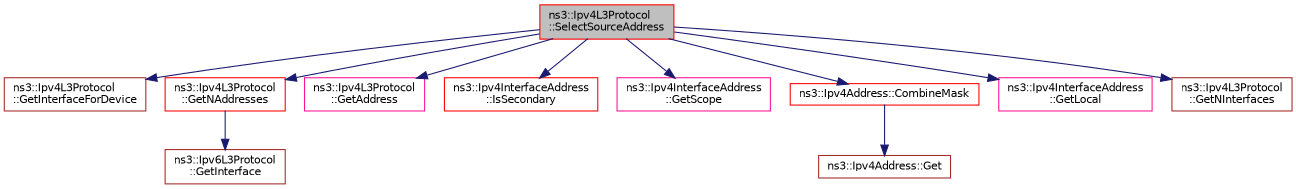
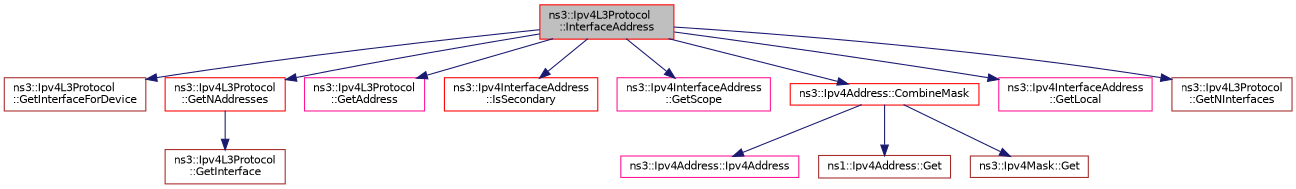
(607, 22) -> (607, 22)
(225, 167) -> (225, 167)
none -> (710, 167)
(885, 167) -> (885, 167)
none -> (1029, 167)
